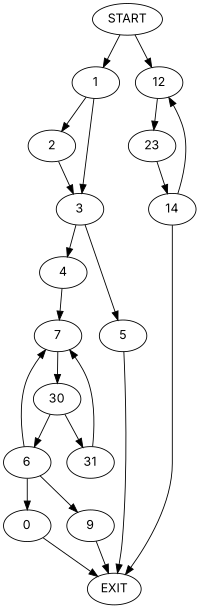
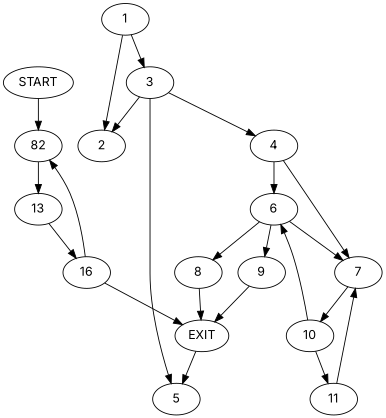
(114, 47) -> none
(159, 83) -> (38, 146)
(152, 146) -> (38, 209)
none -> (274, 173)
(64, 174) -> (129, 111)
(172, 209) -> (87, 273)
(57, 399) -> (310, 336)
(126, 458) -> (191, 363)
(91, 462) -> (334, 399)
(27, 526) -> (198, 273)
